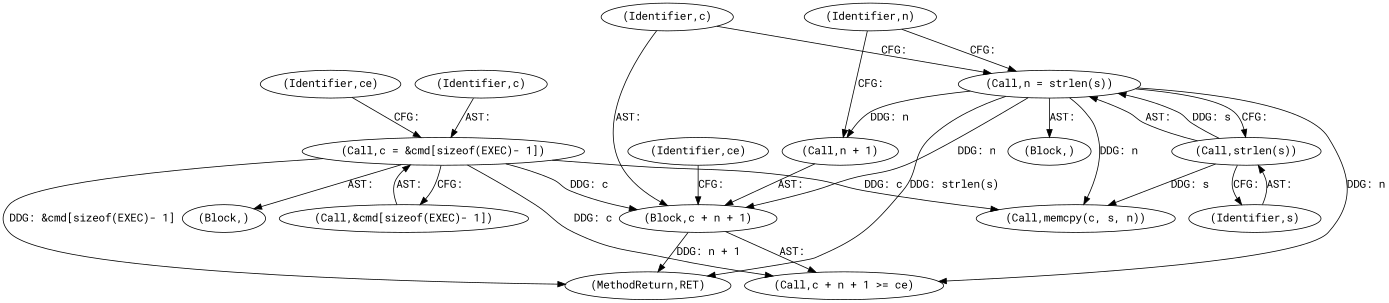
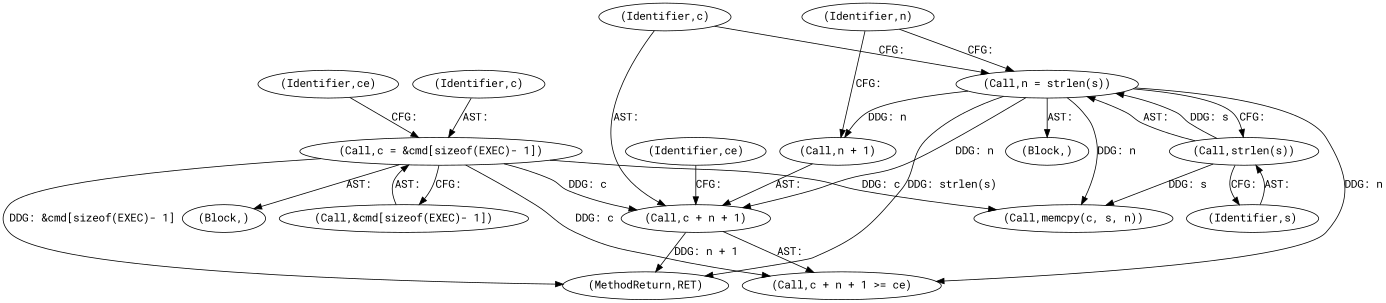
(698, 219) -> (696, 219)
